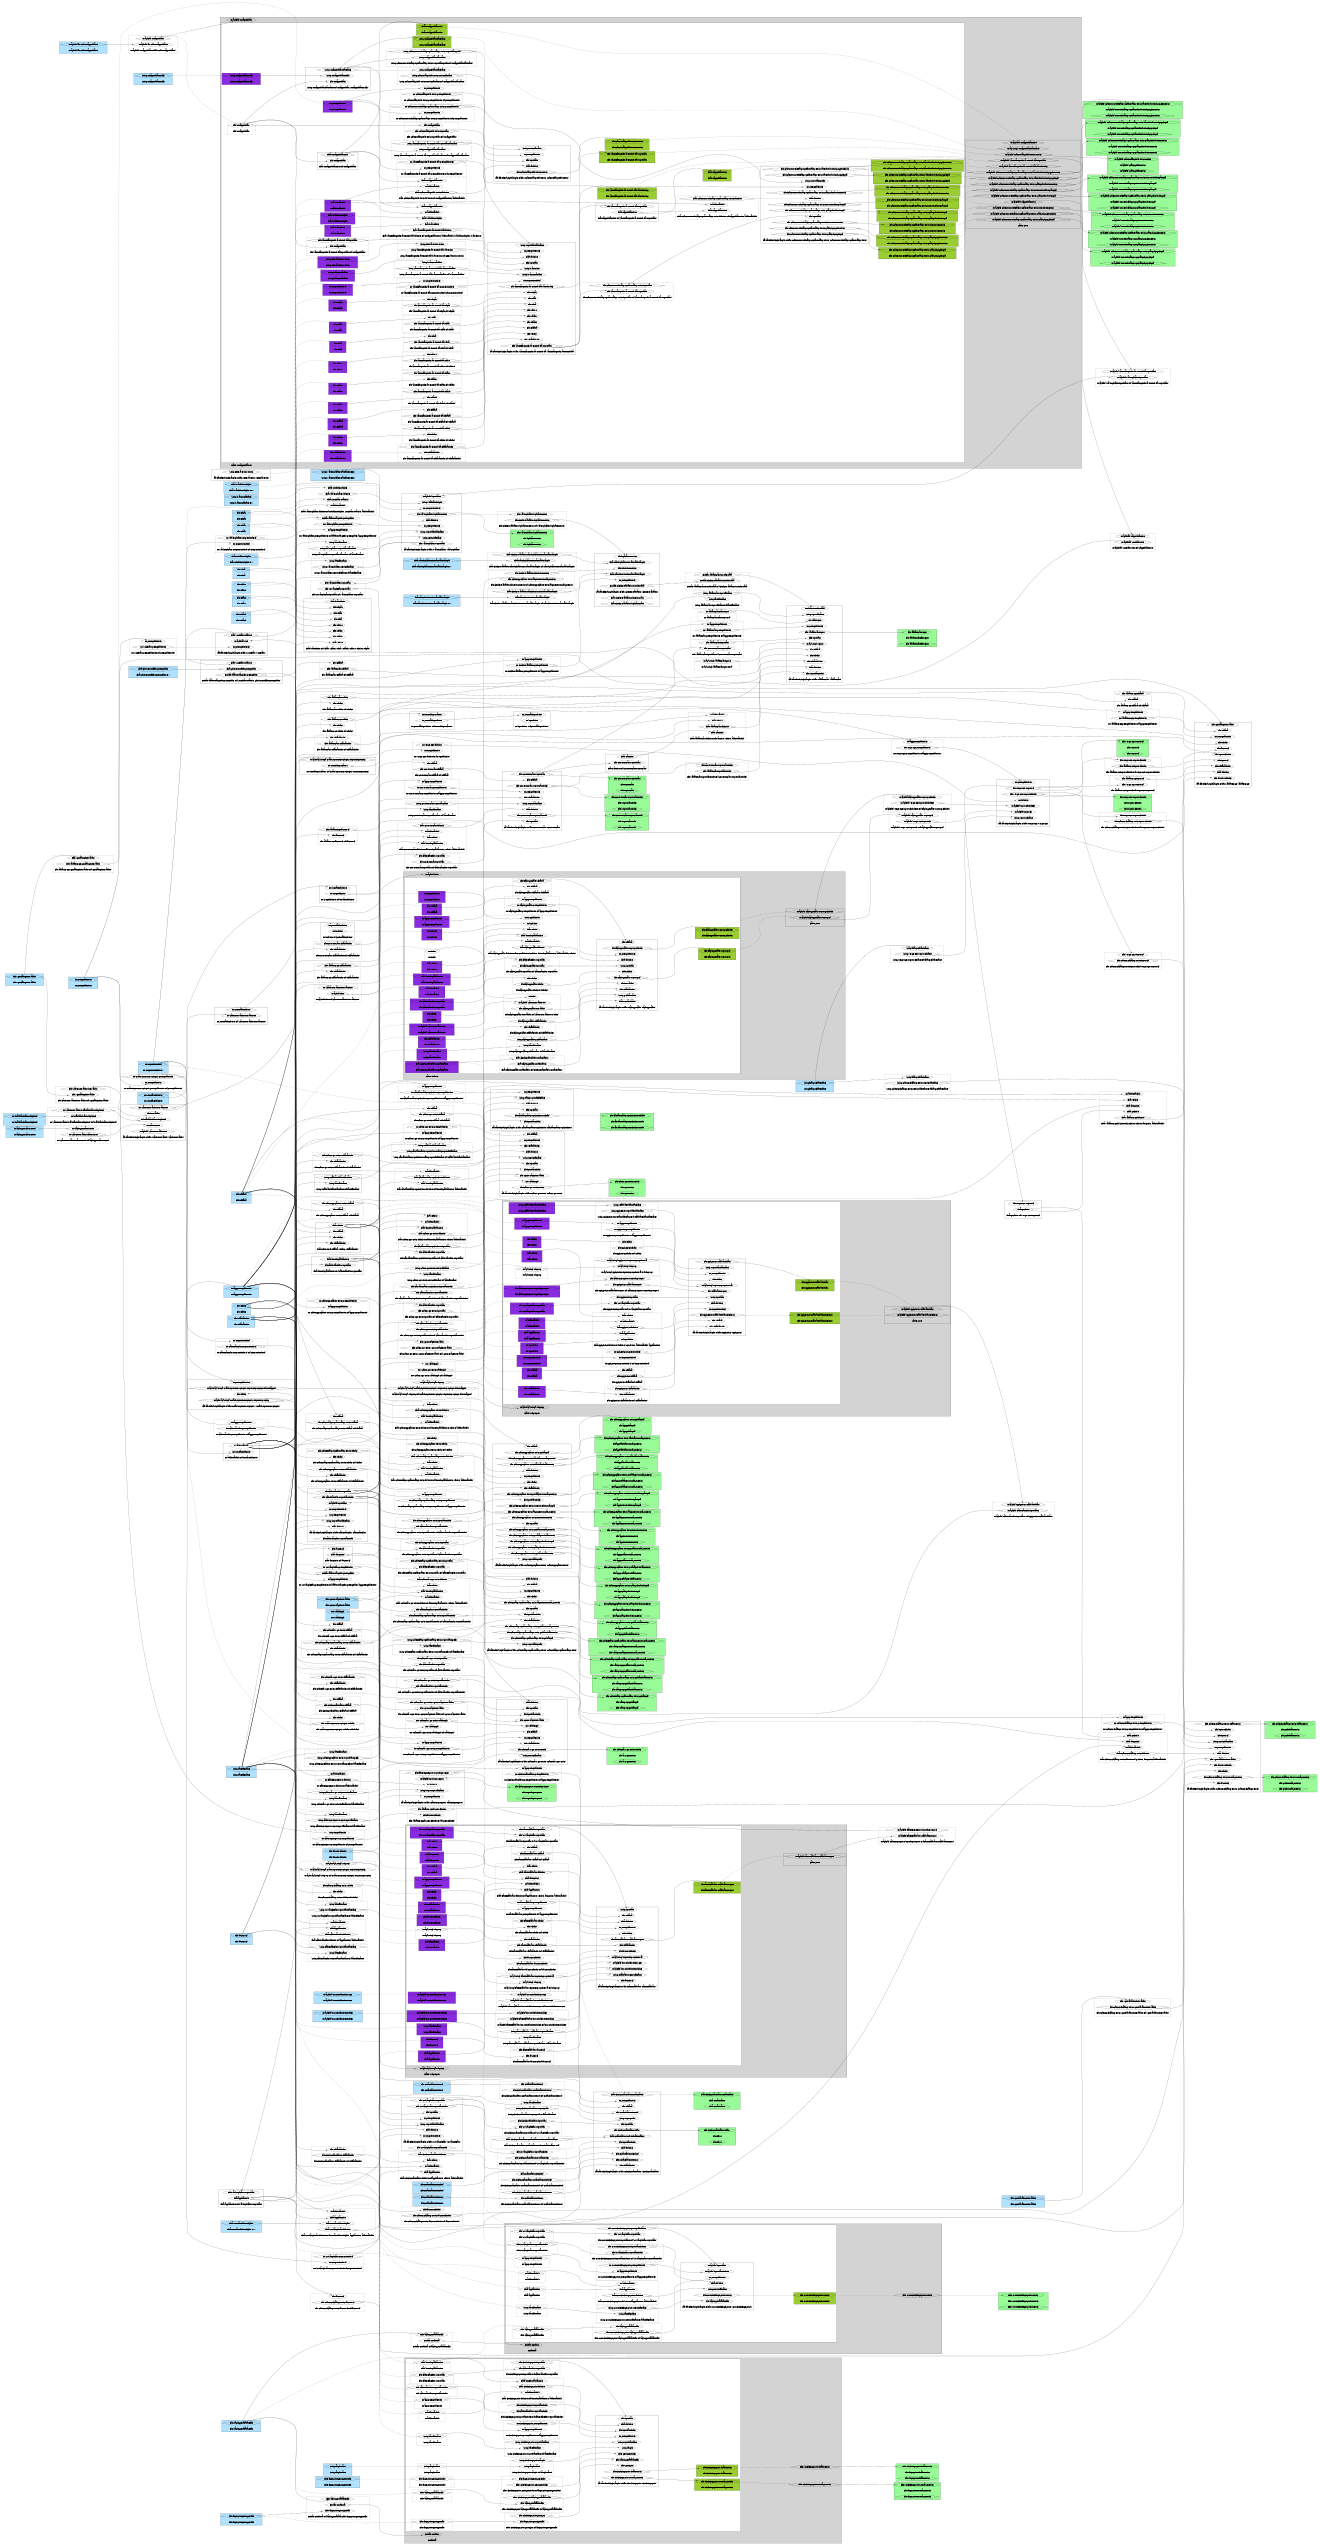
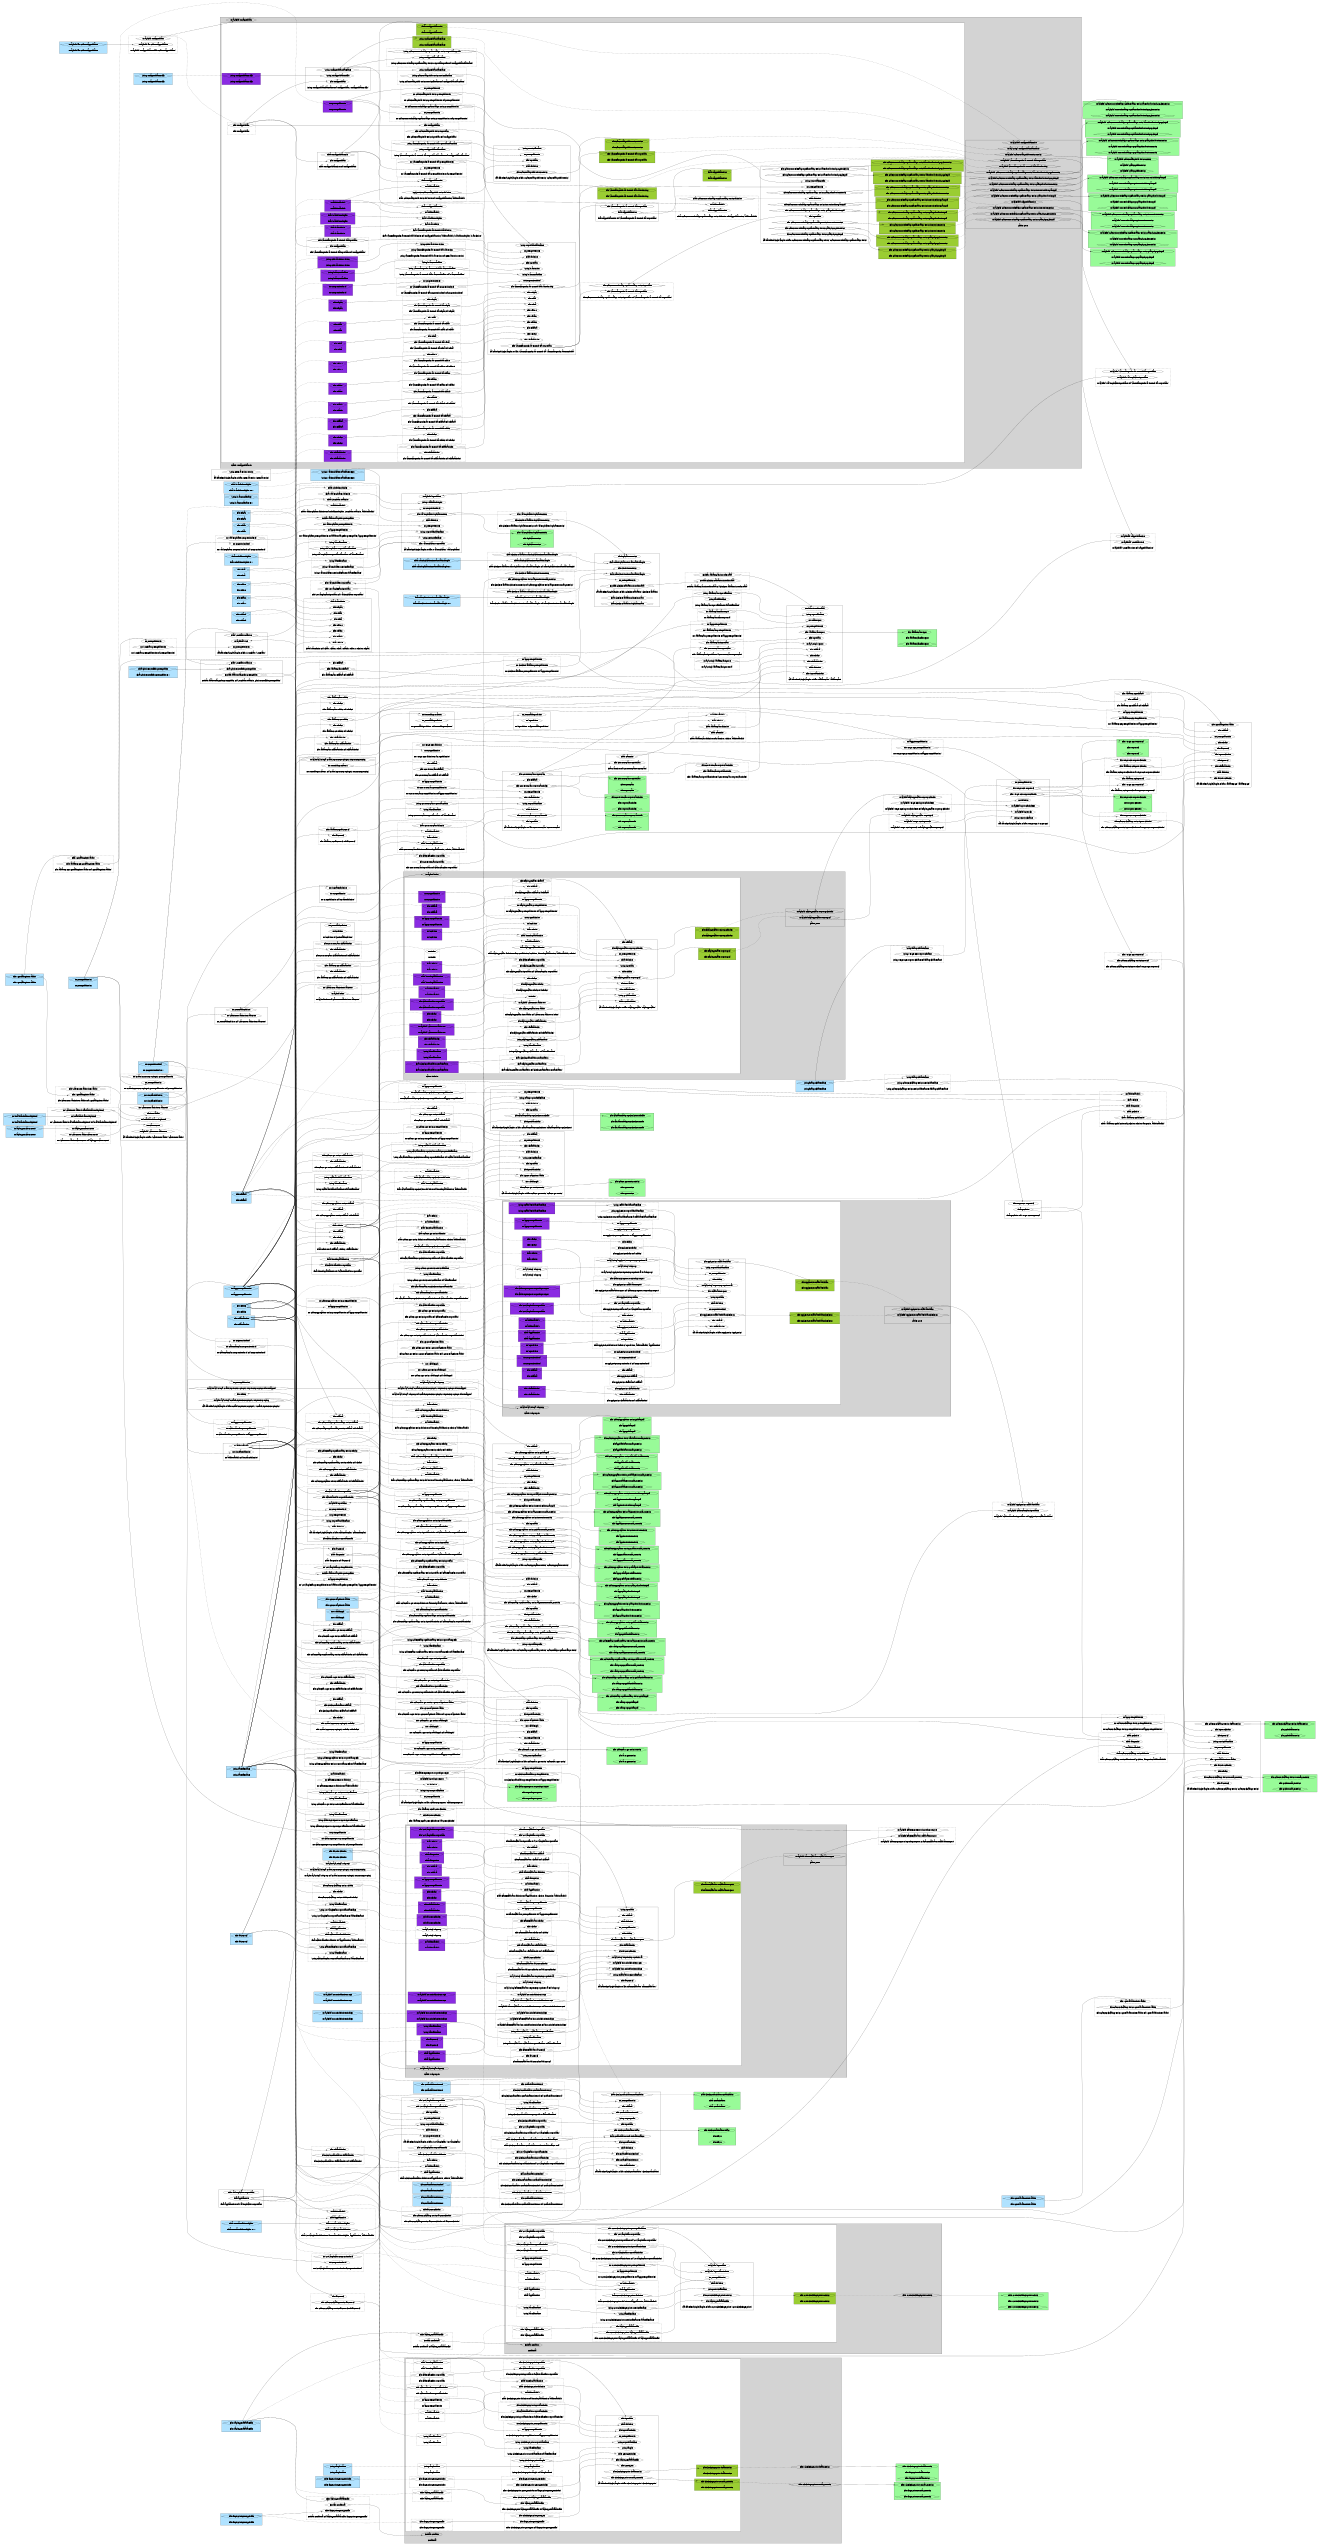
(432, 192) -> (432, 192)
